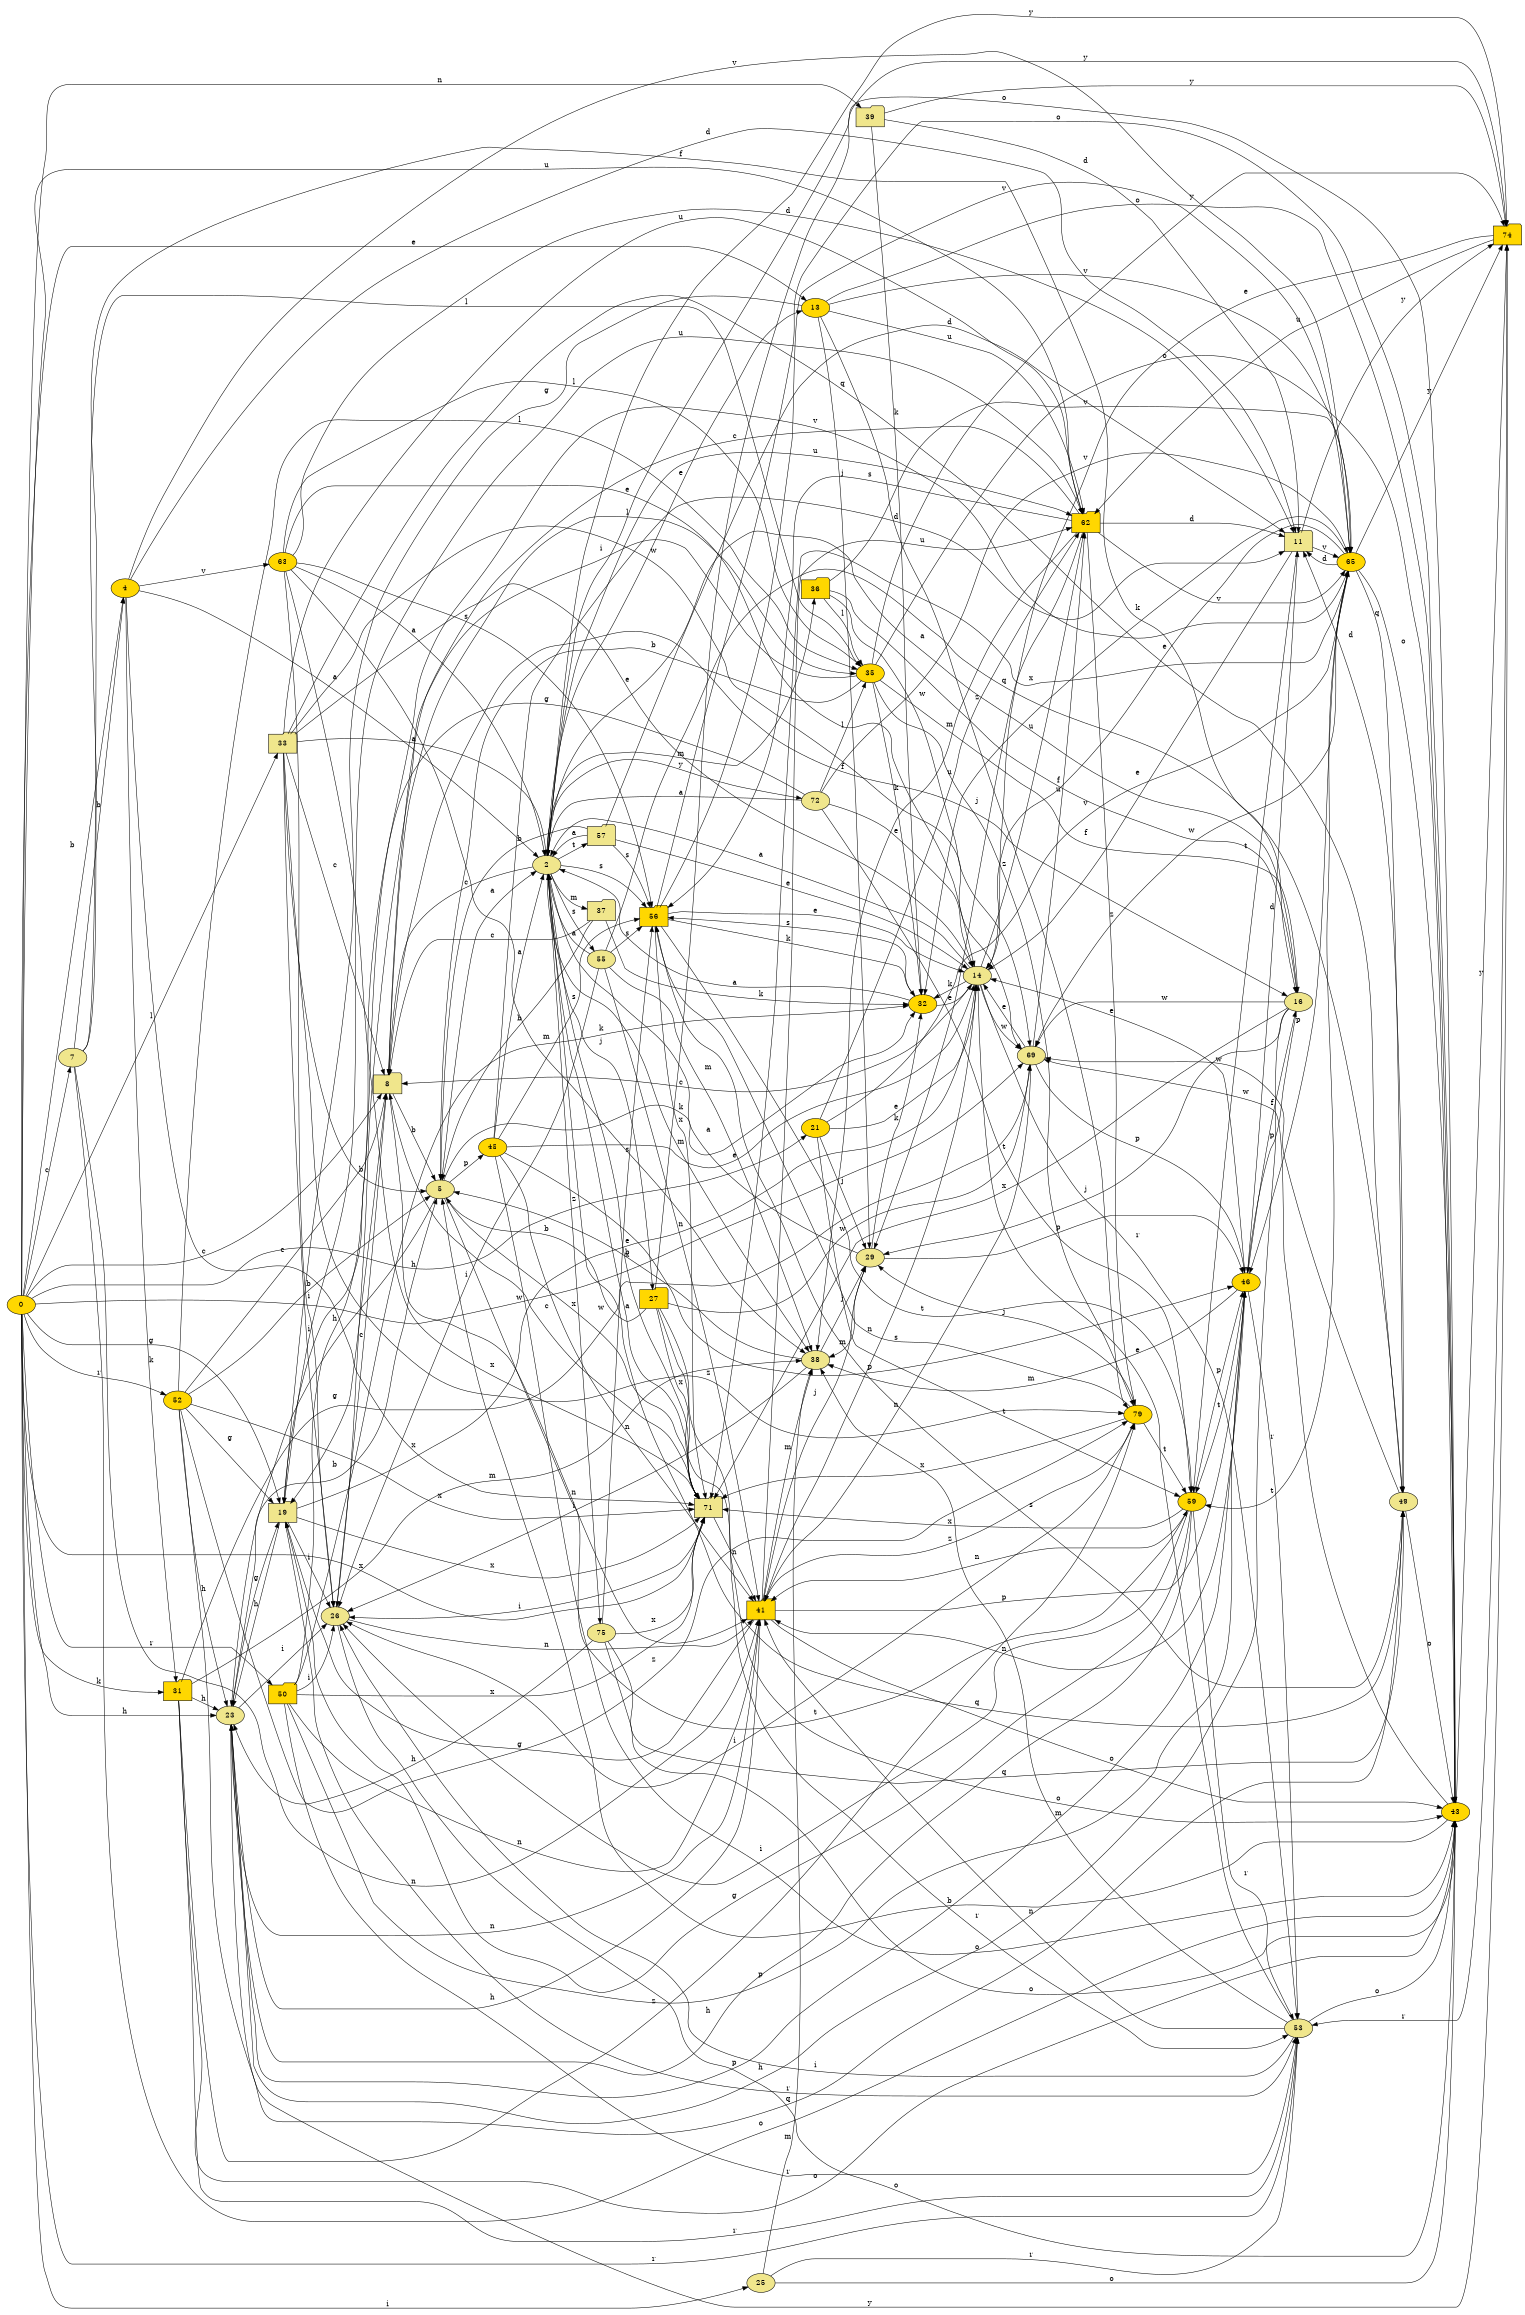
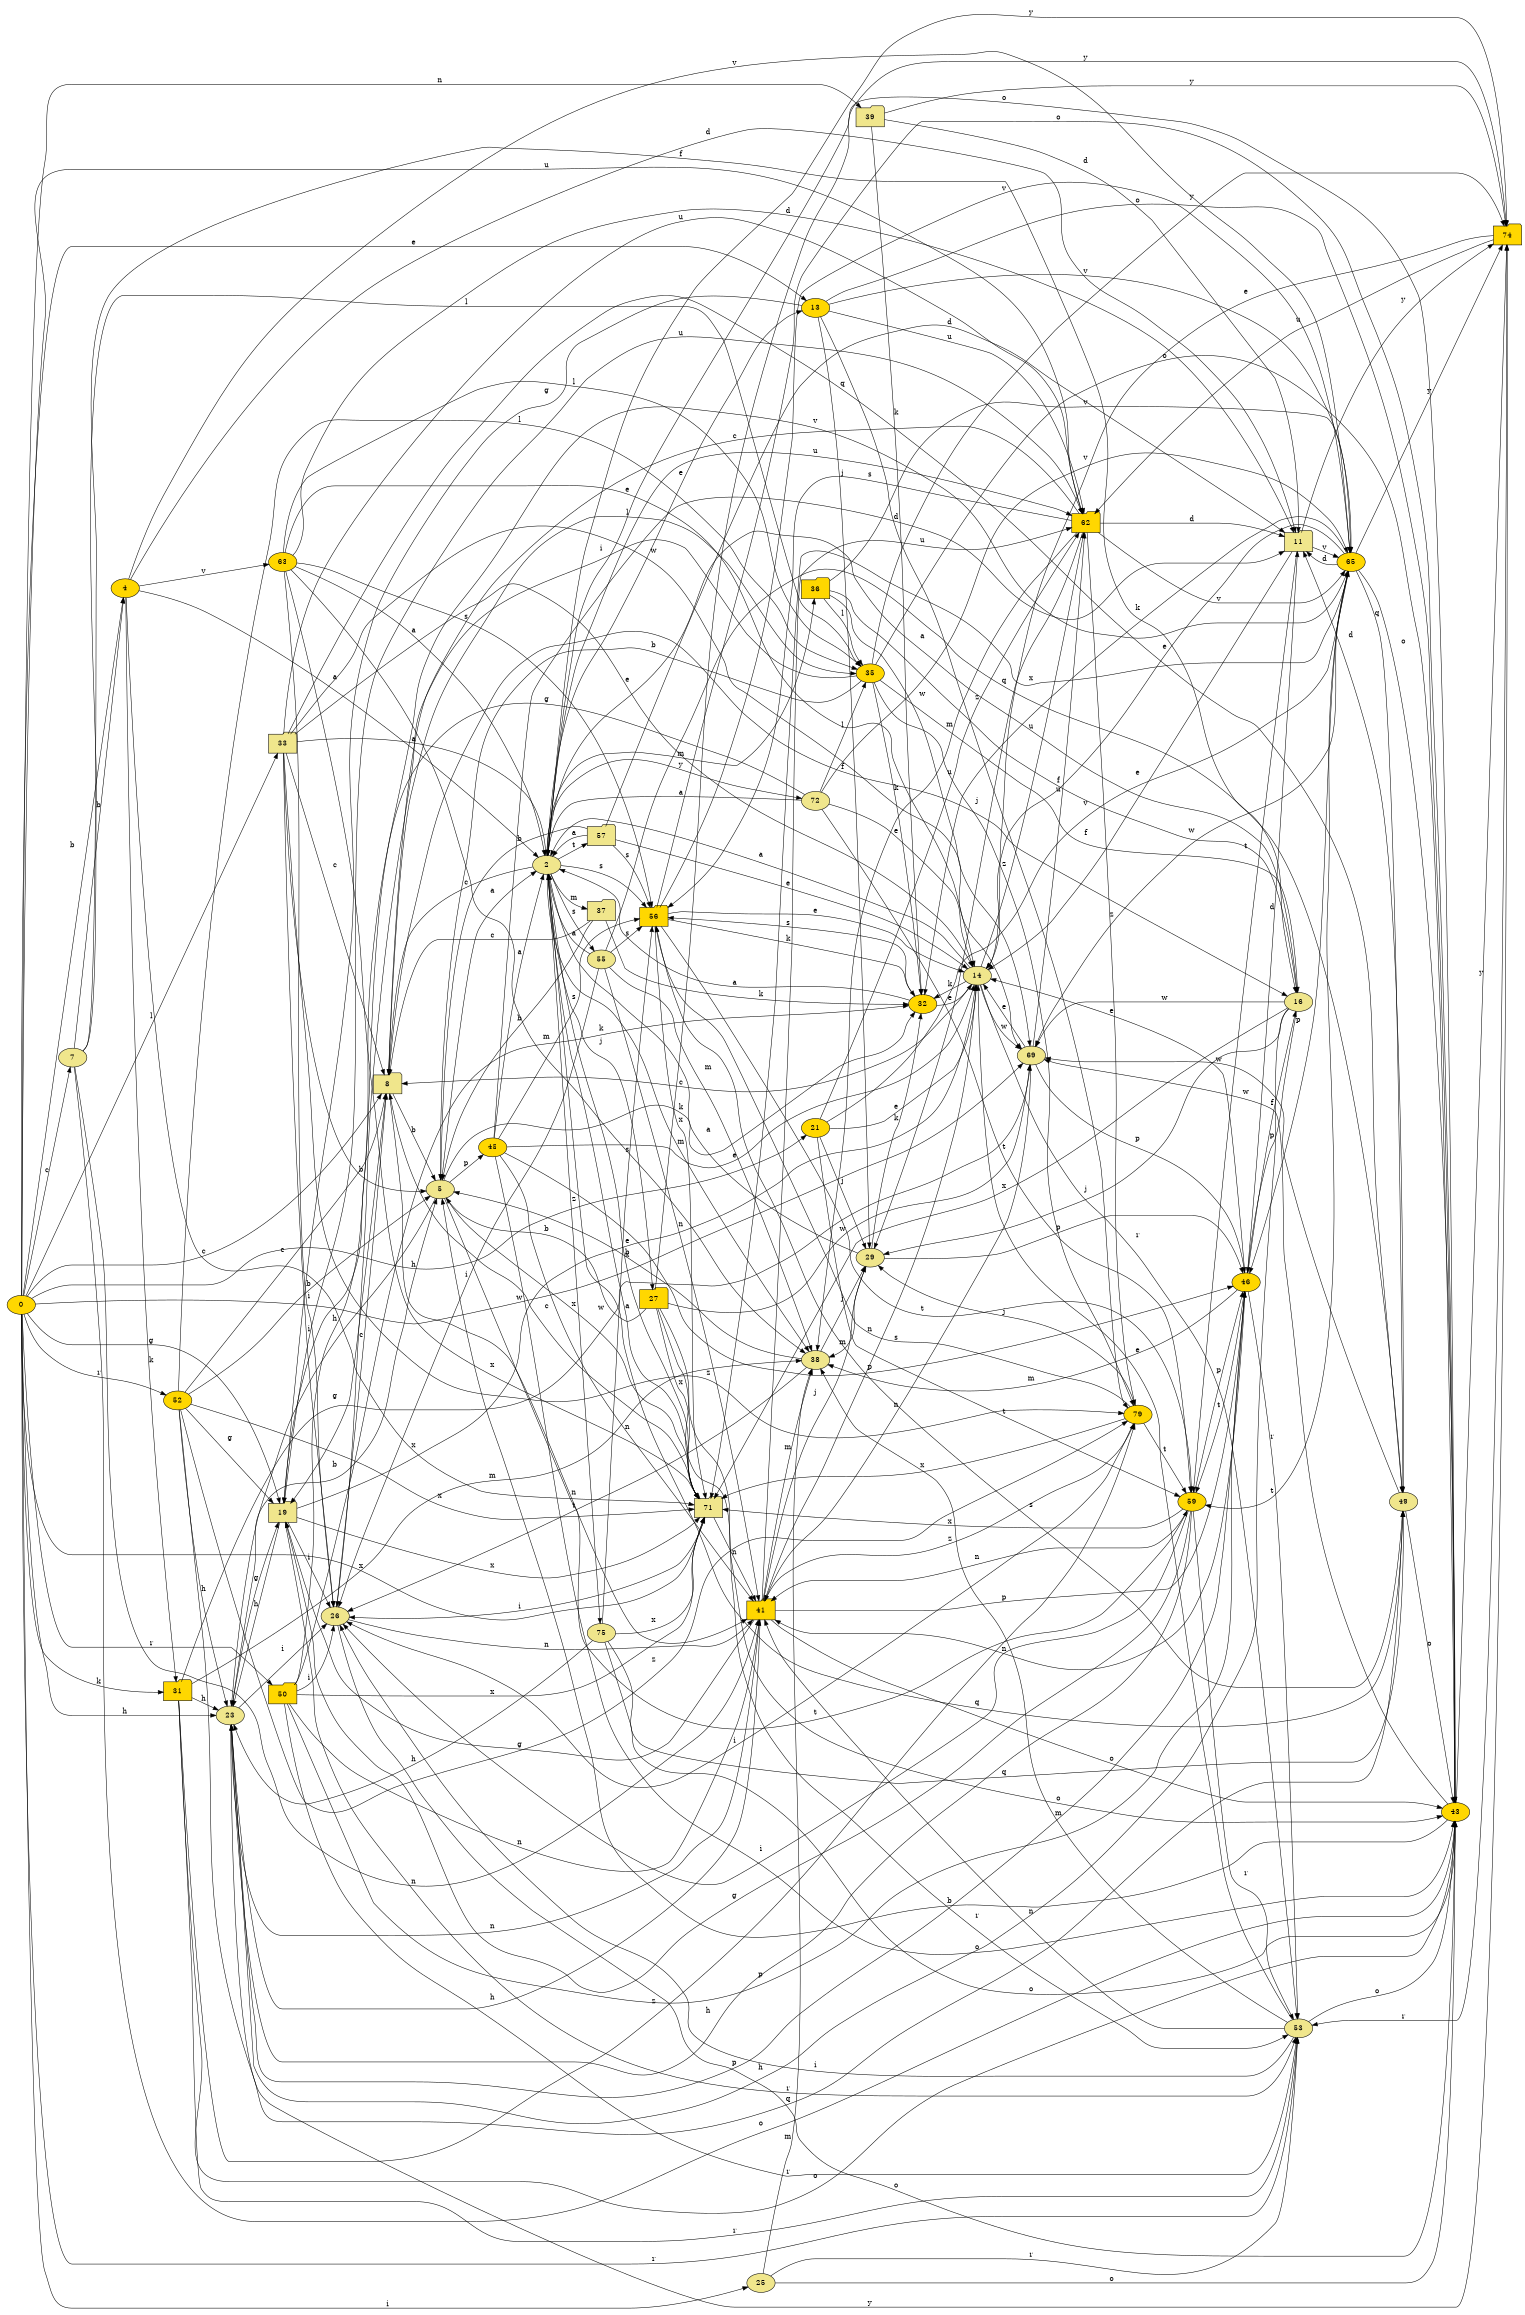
(574, 1506) -> (574, 1506)
